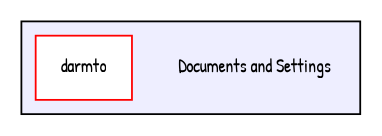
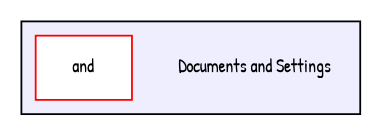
(84, 68) -> (84, 68)
